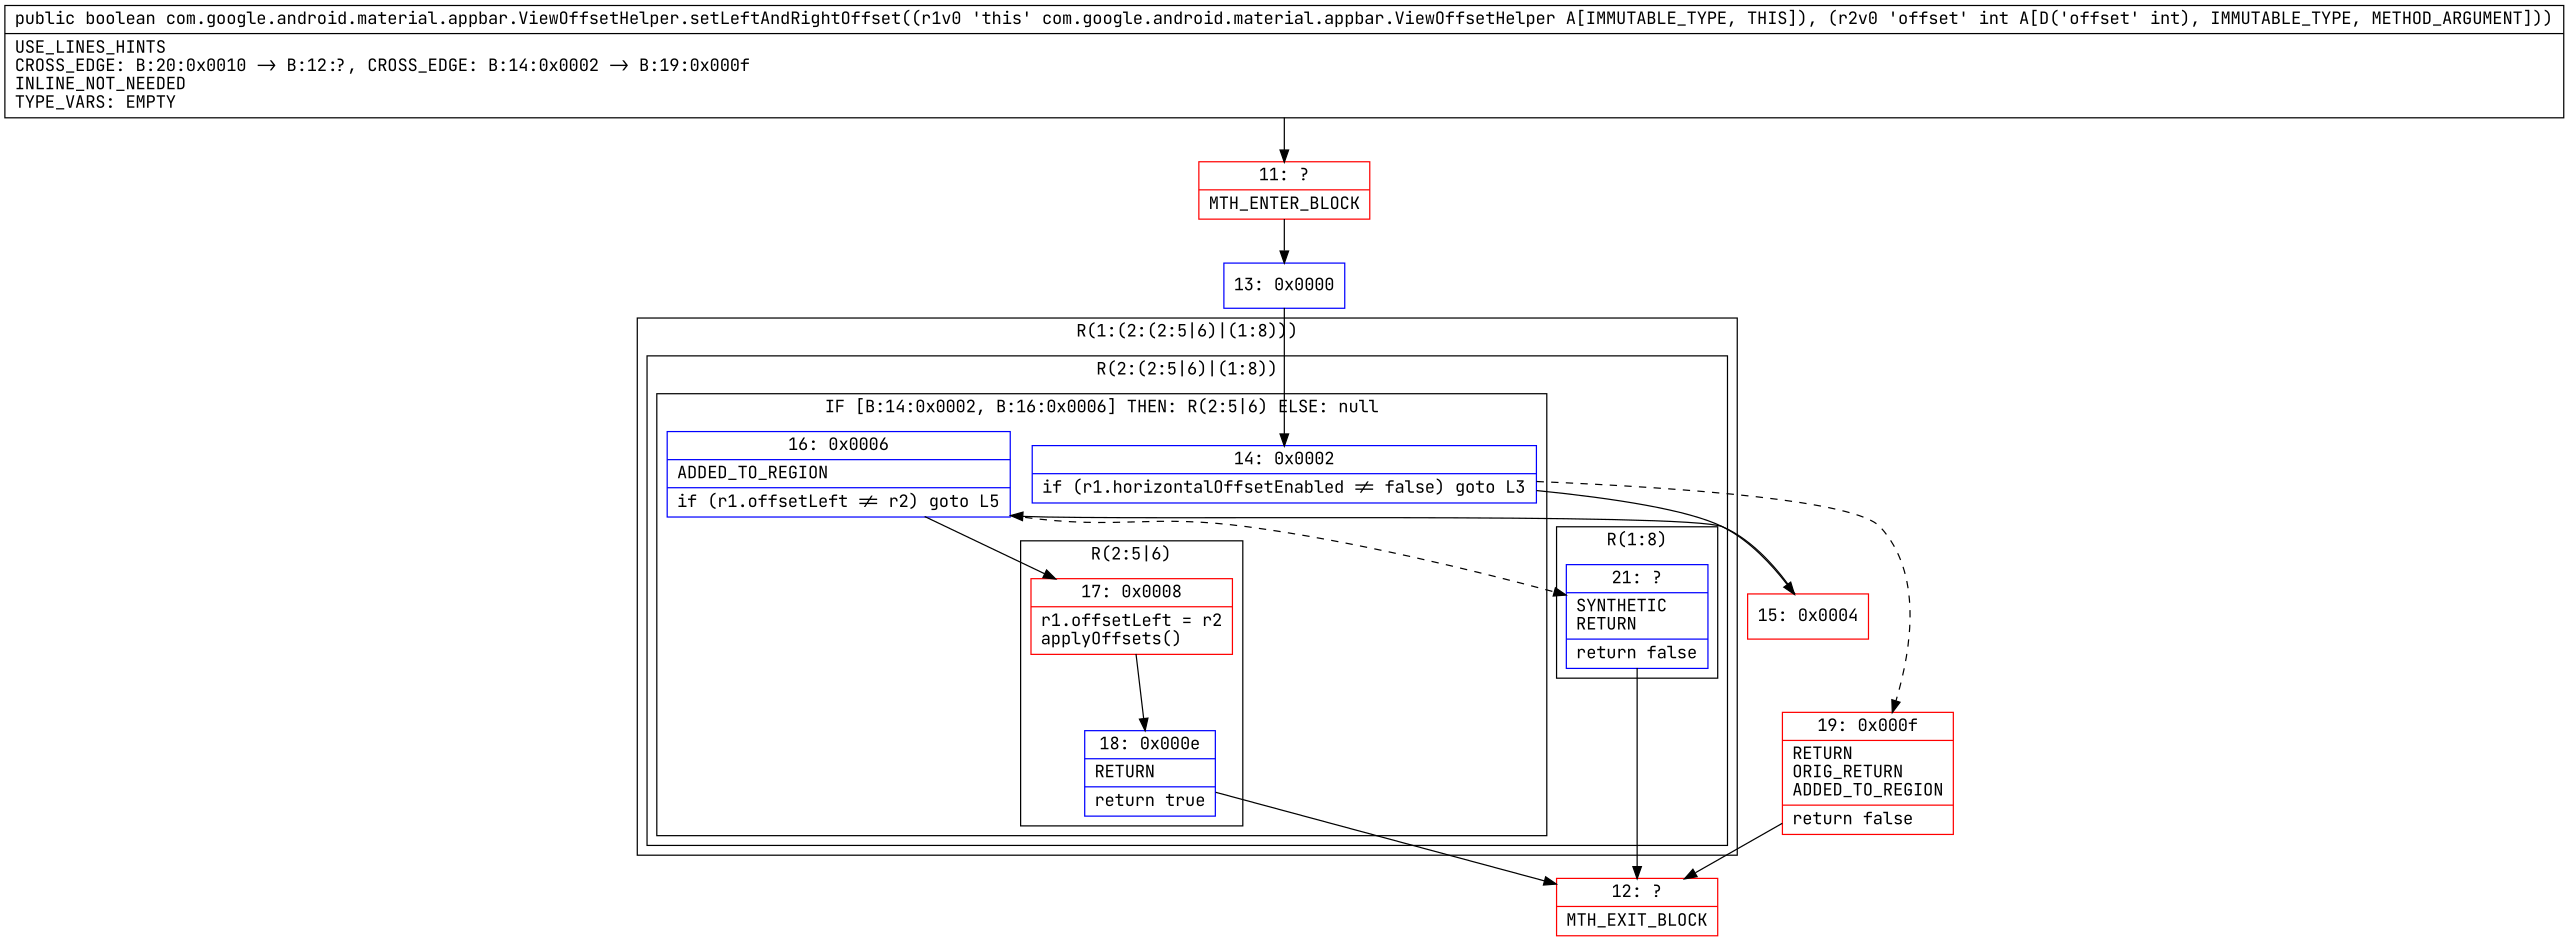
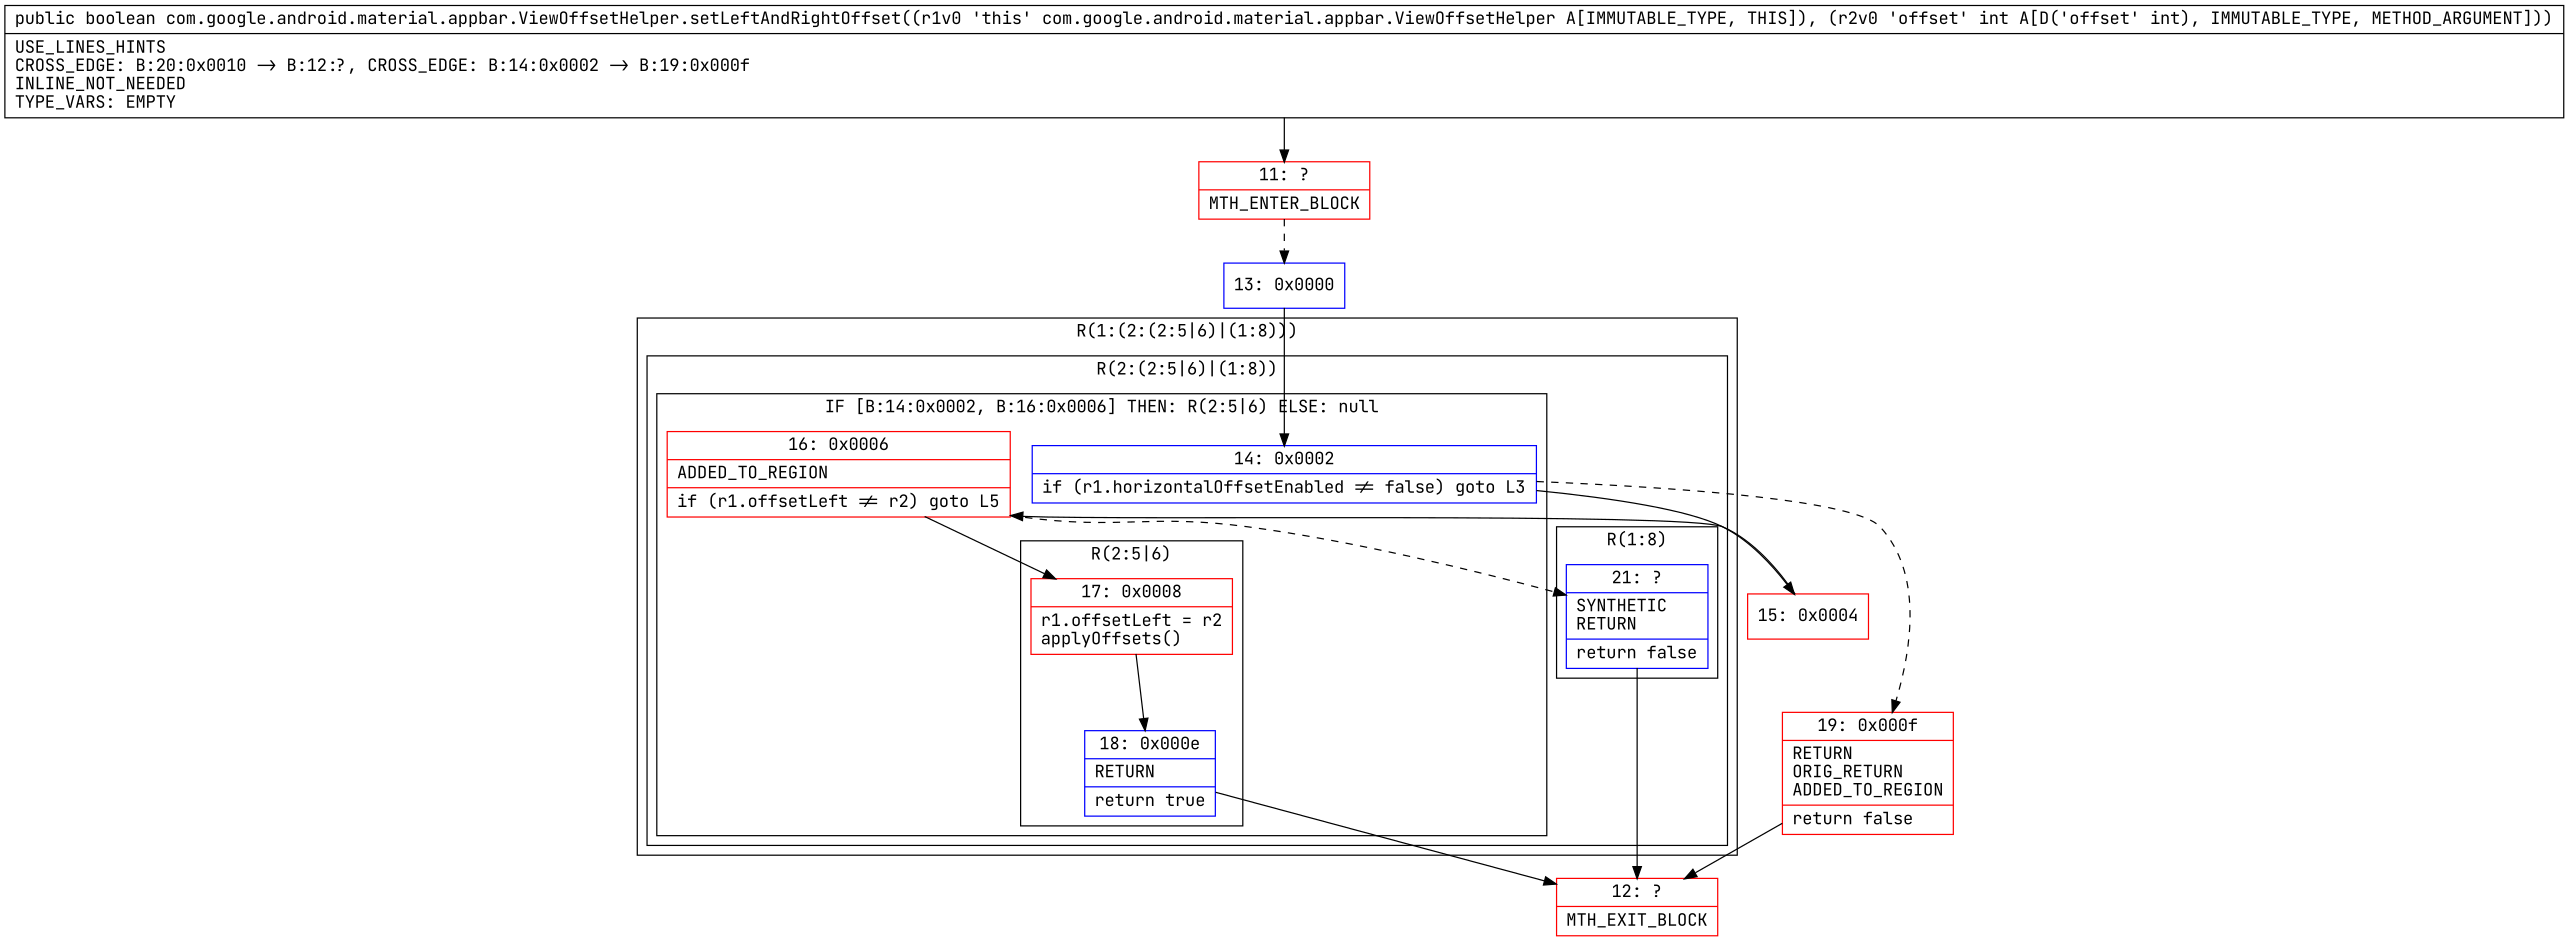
(1284, 235) -> (1284, 235)
(839, 474) -> (839, 474)
